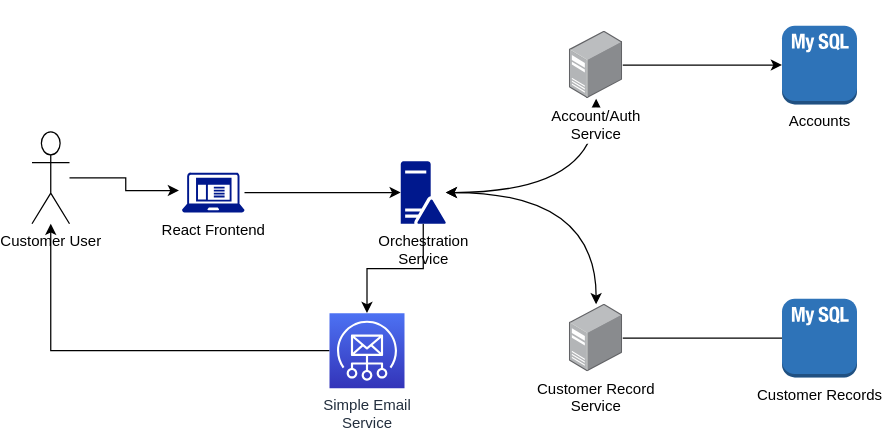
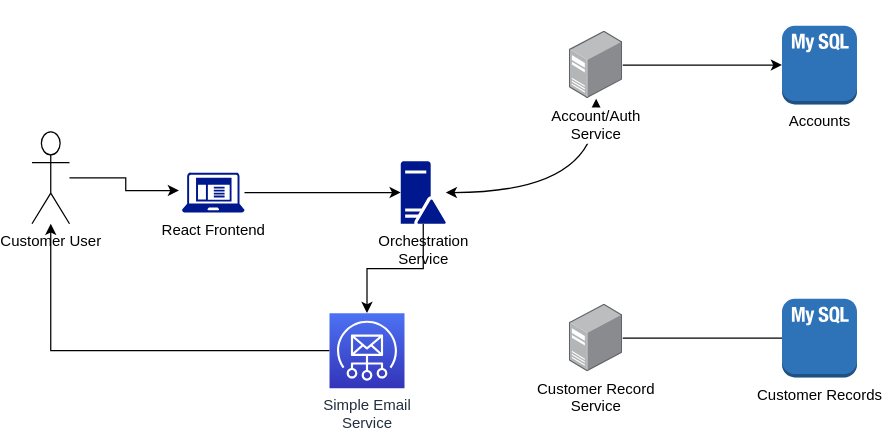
(562, 220) -> none
